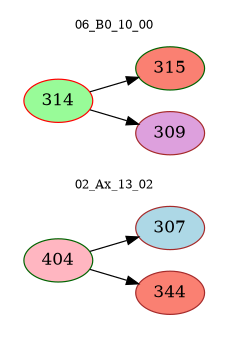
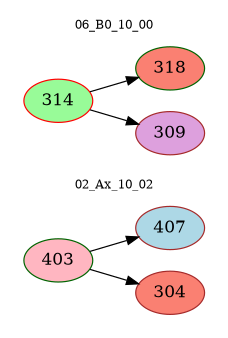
(170, 68) -> (170, 68)
(114, 185) -> (114, 185)
(170, 228) -> (170, 228)
(58, 260) -> (58, 260)
(170, 293) -> (170, 293)
